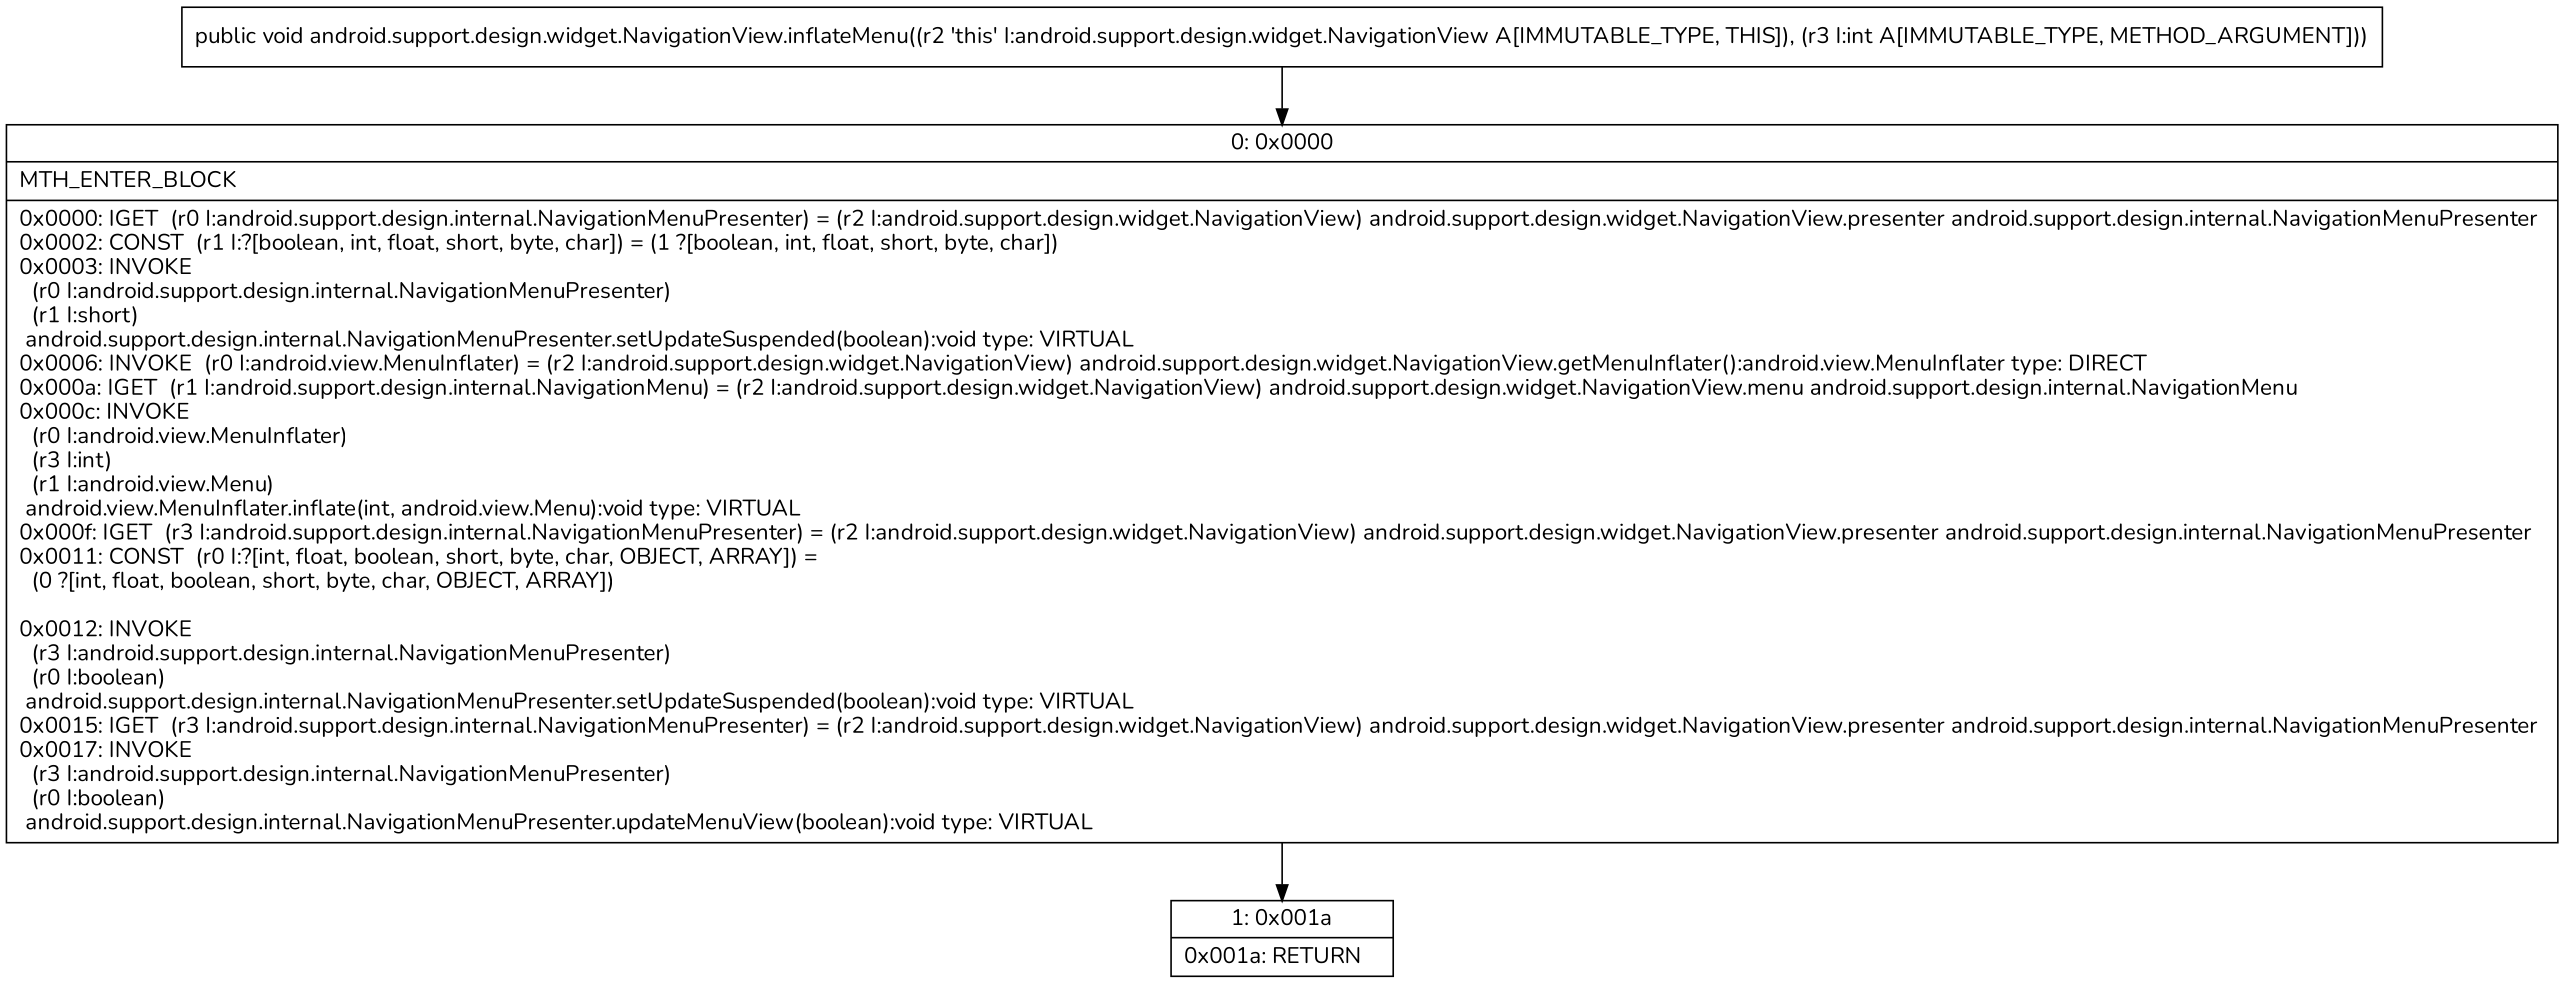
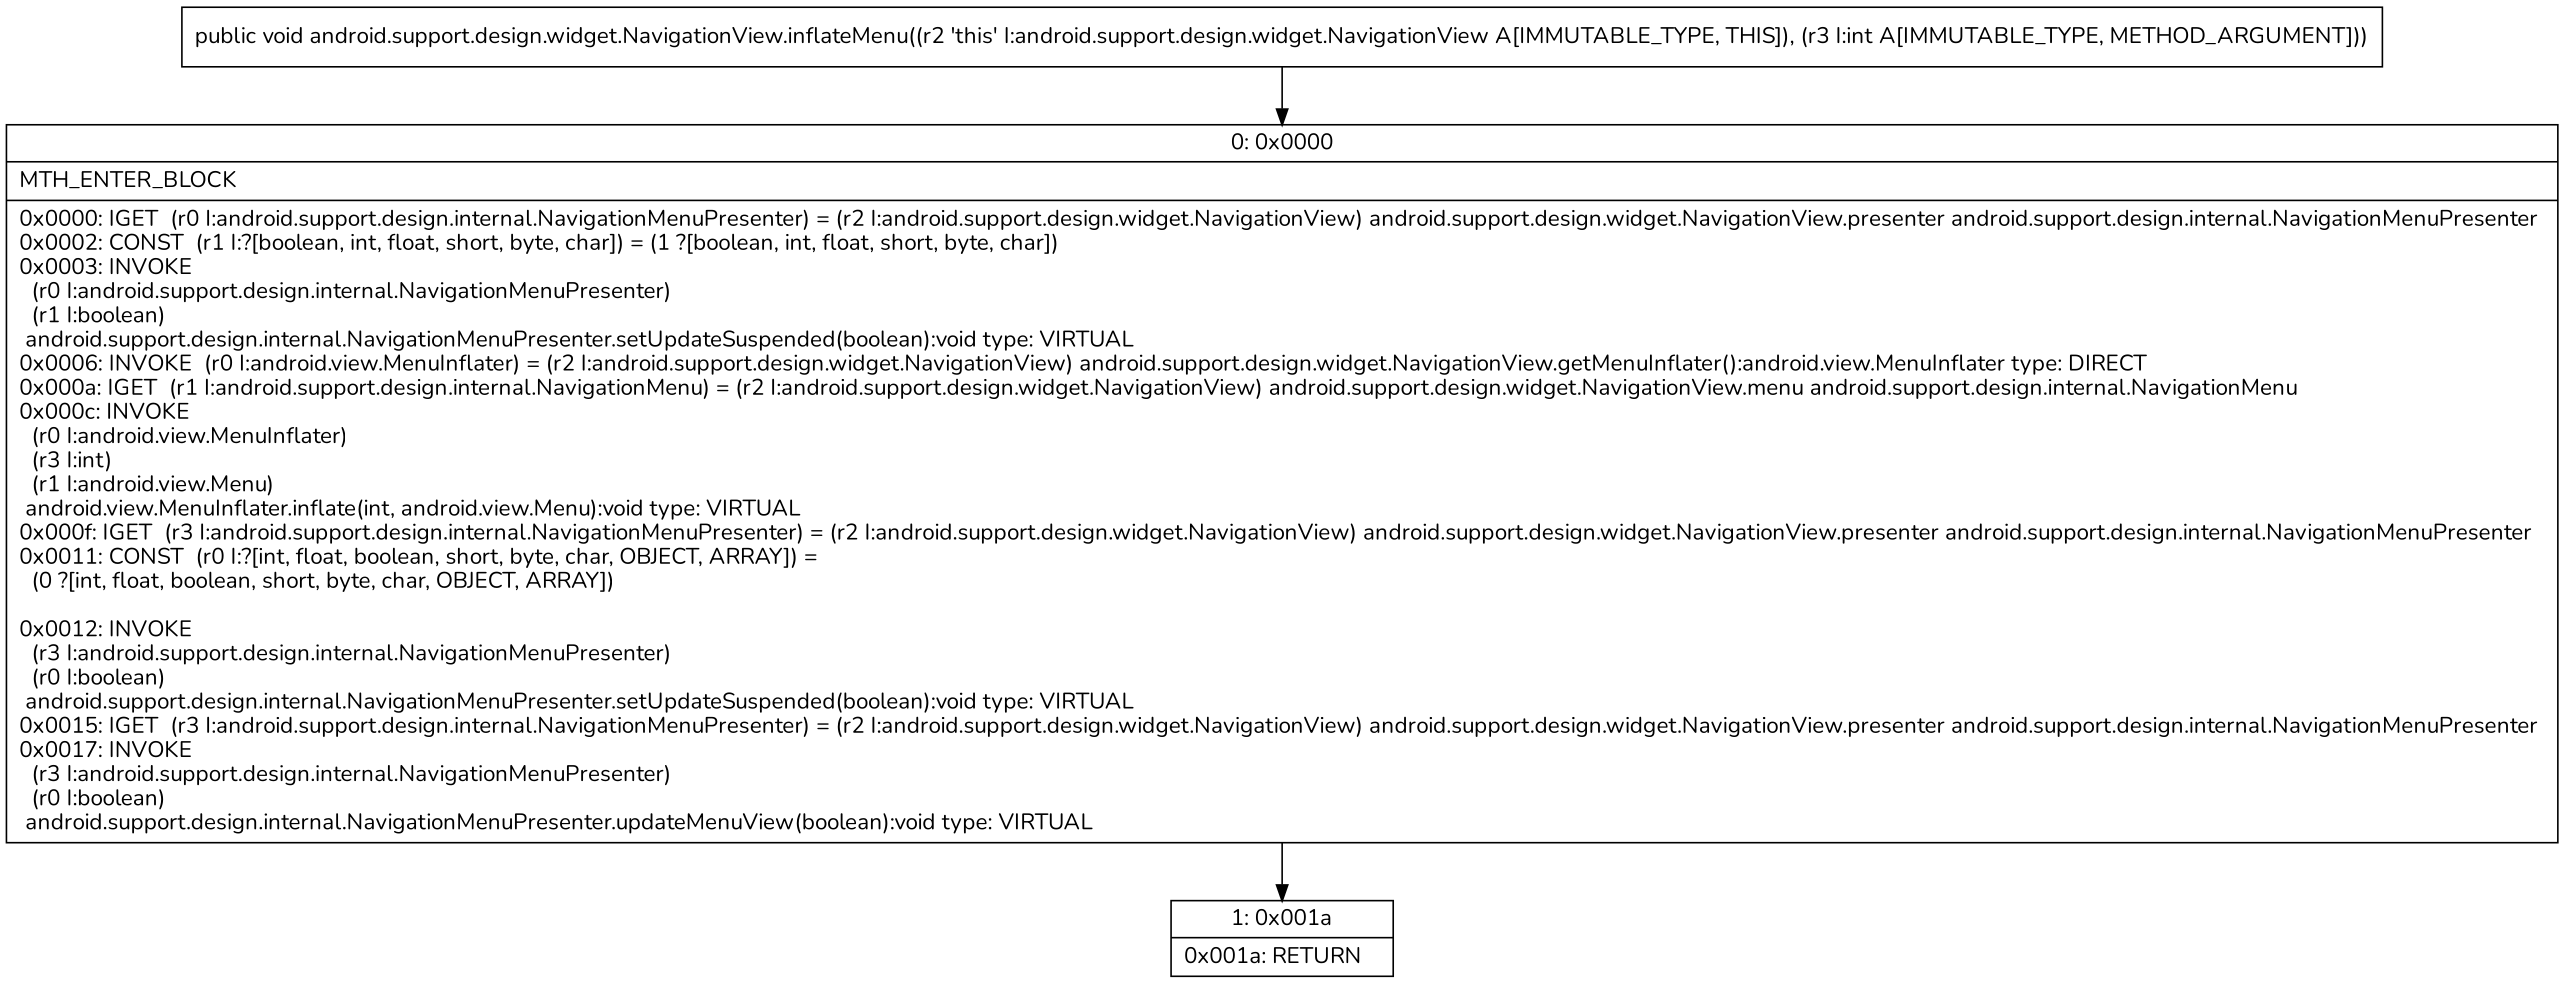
(80, 316) -> (93, 316)
